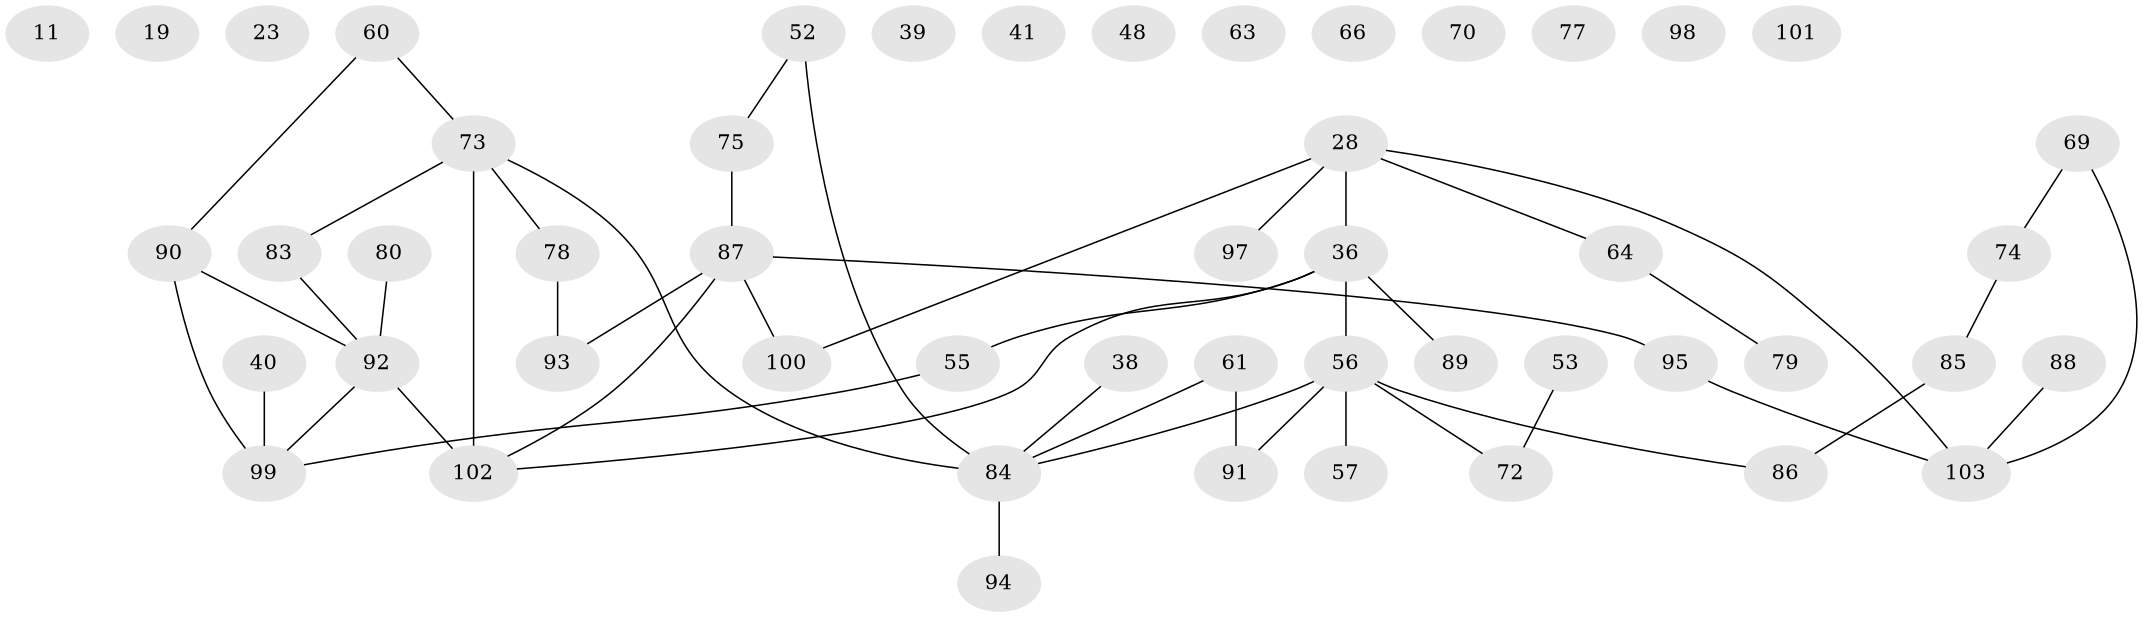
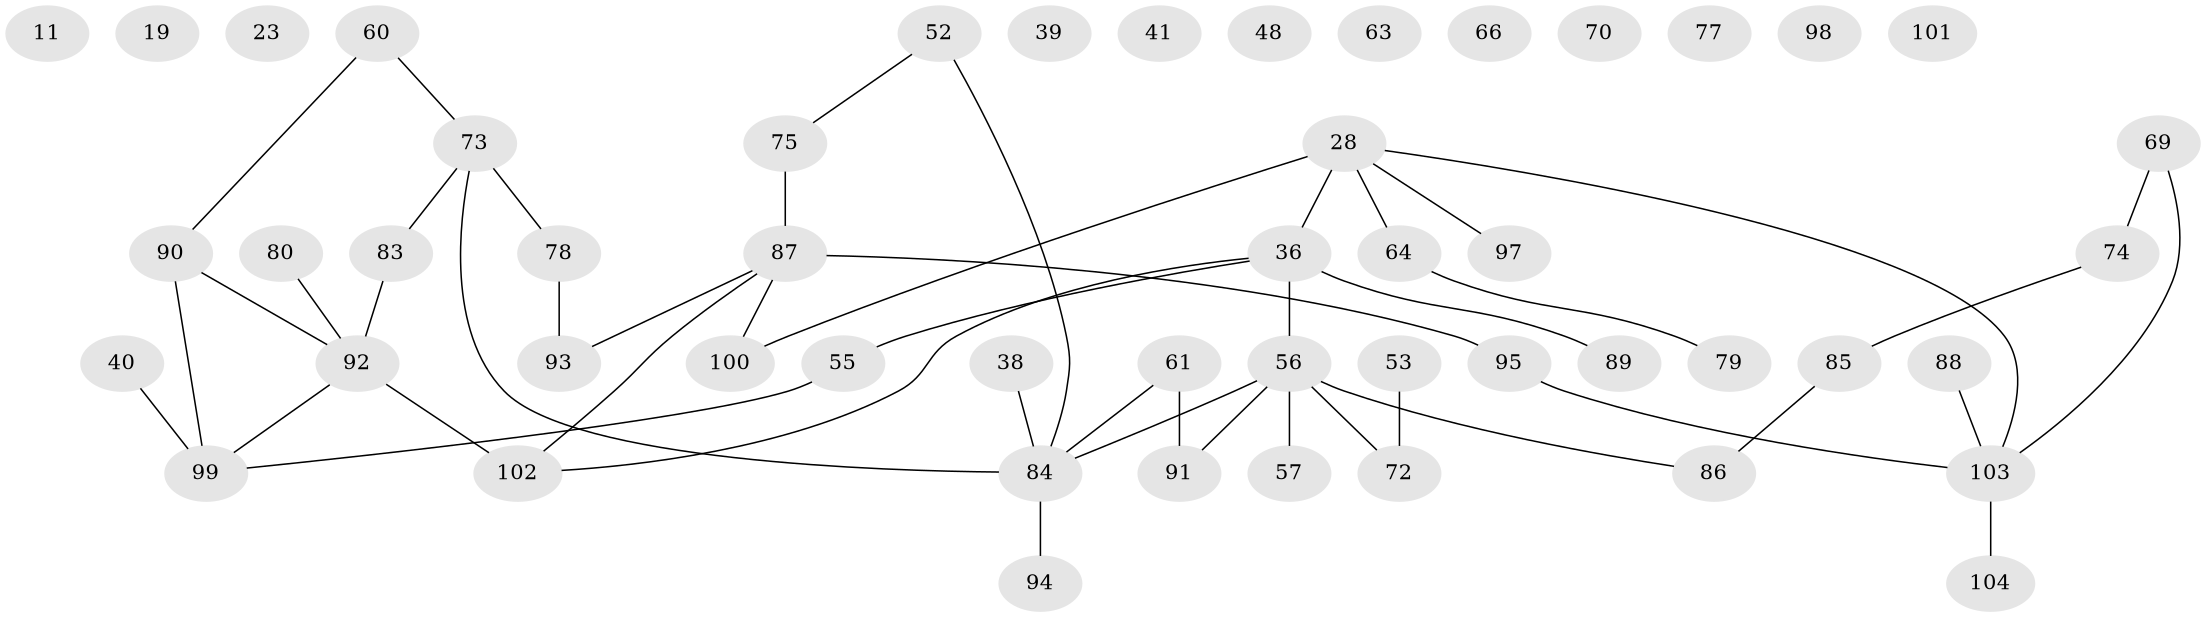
(474, 309) -> none
none -> (1991, 584)
